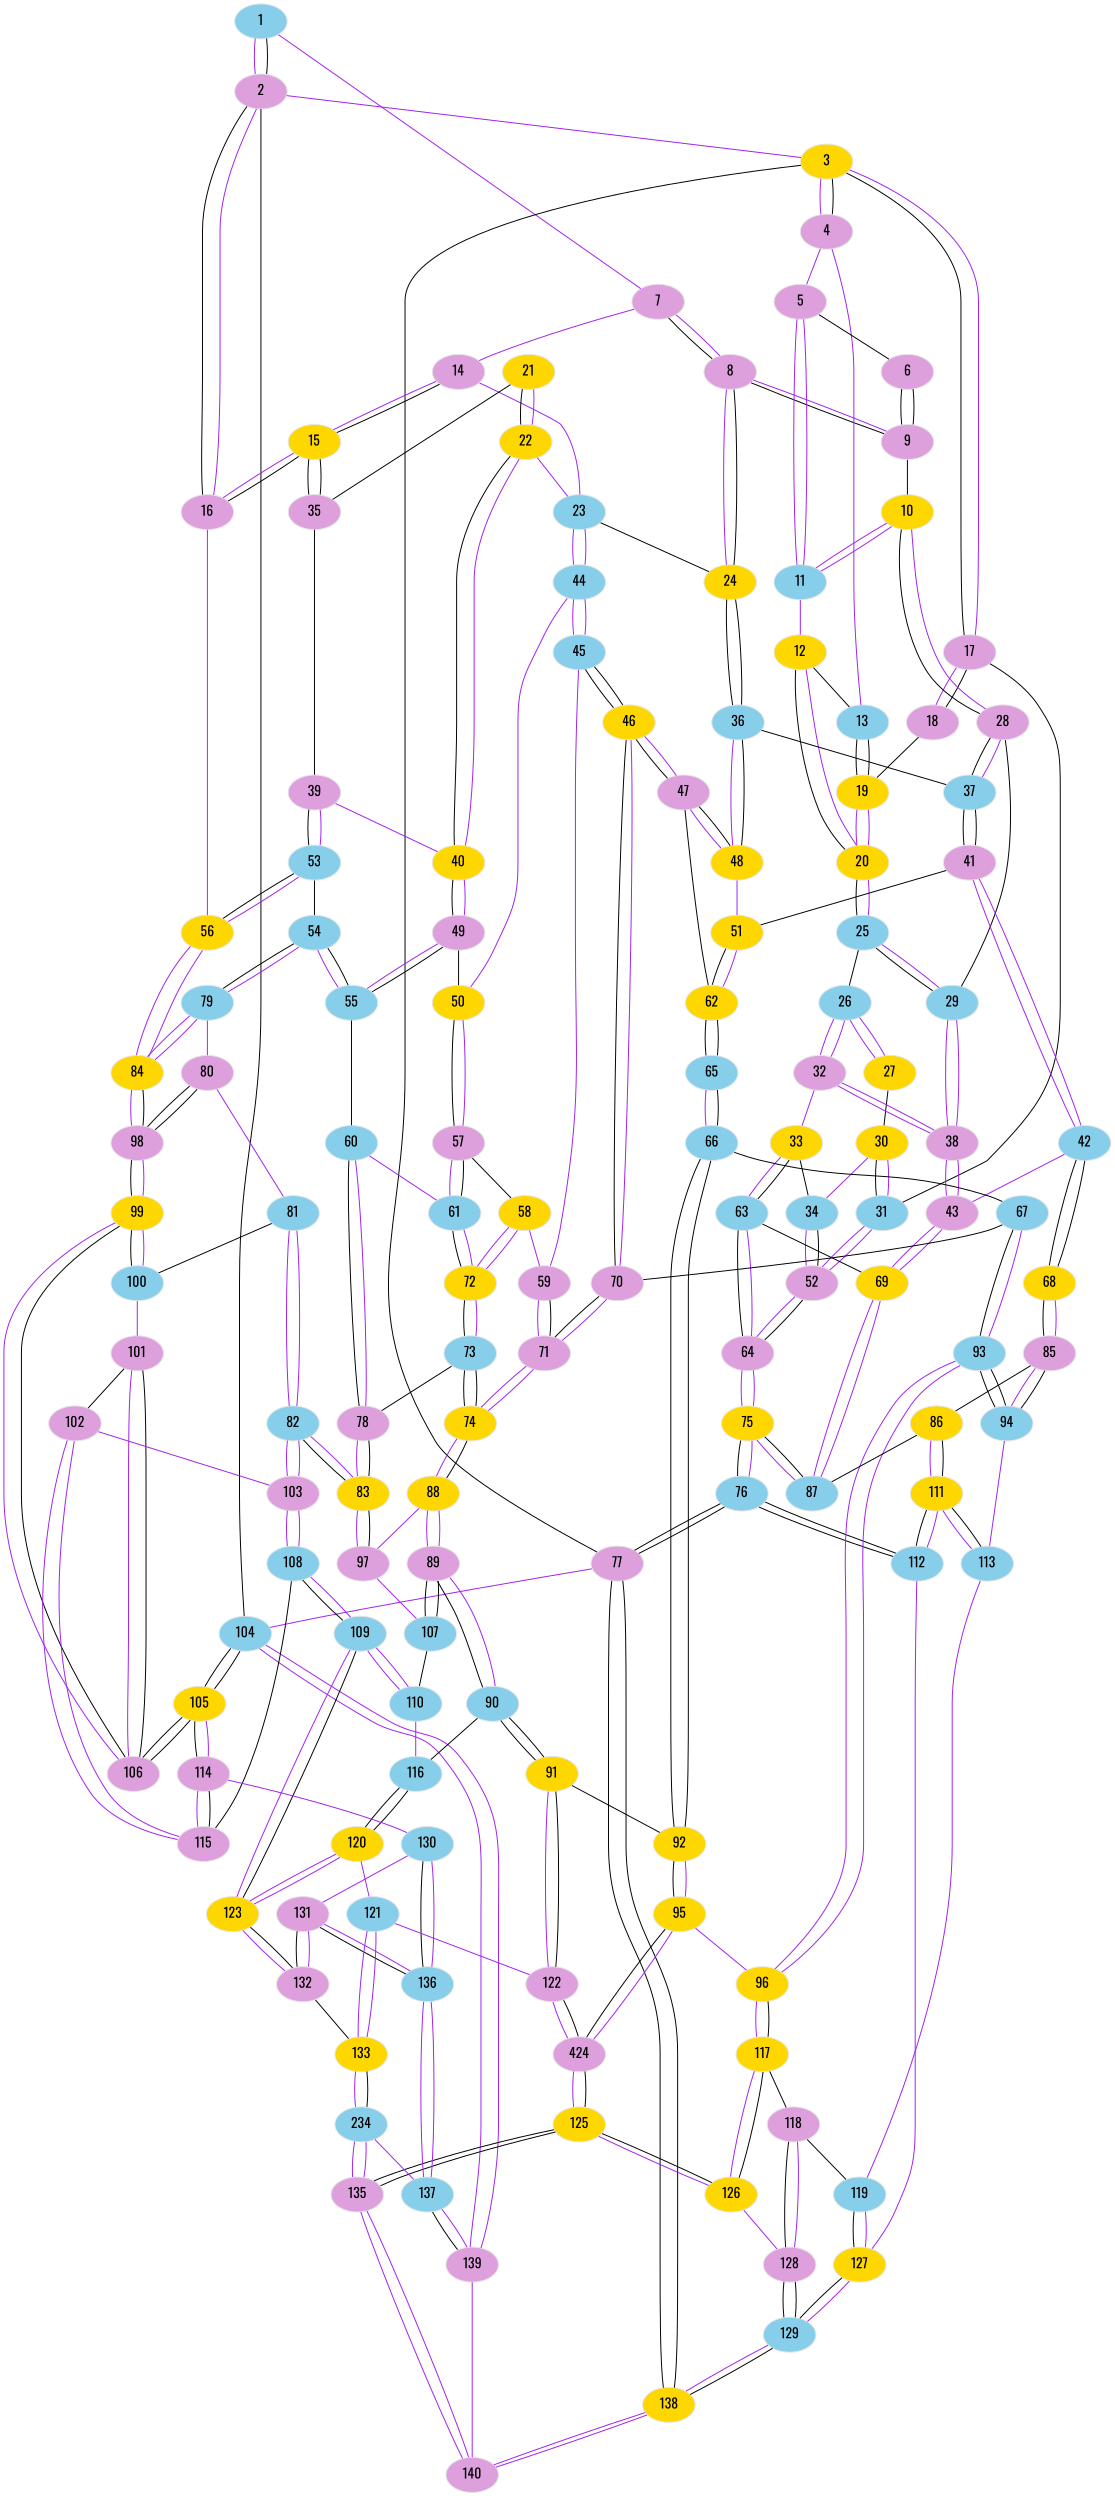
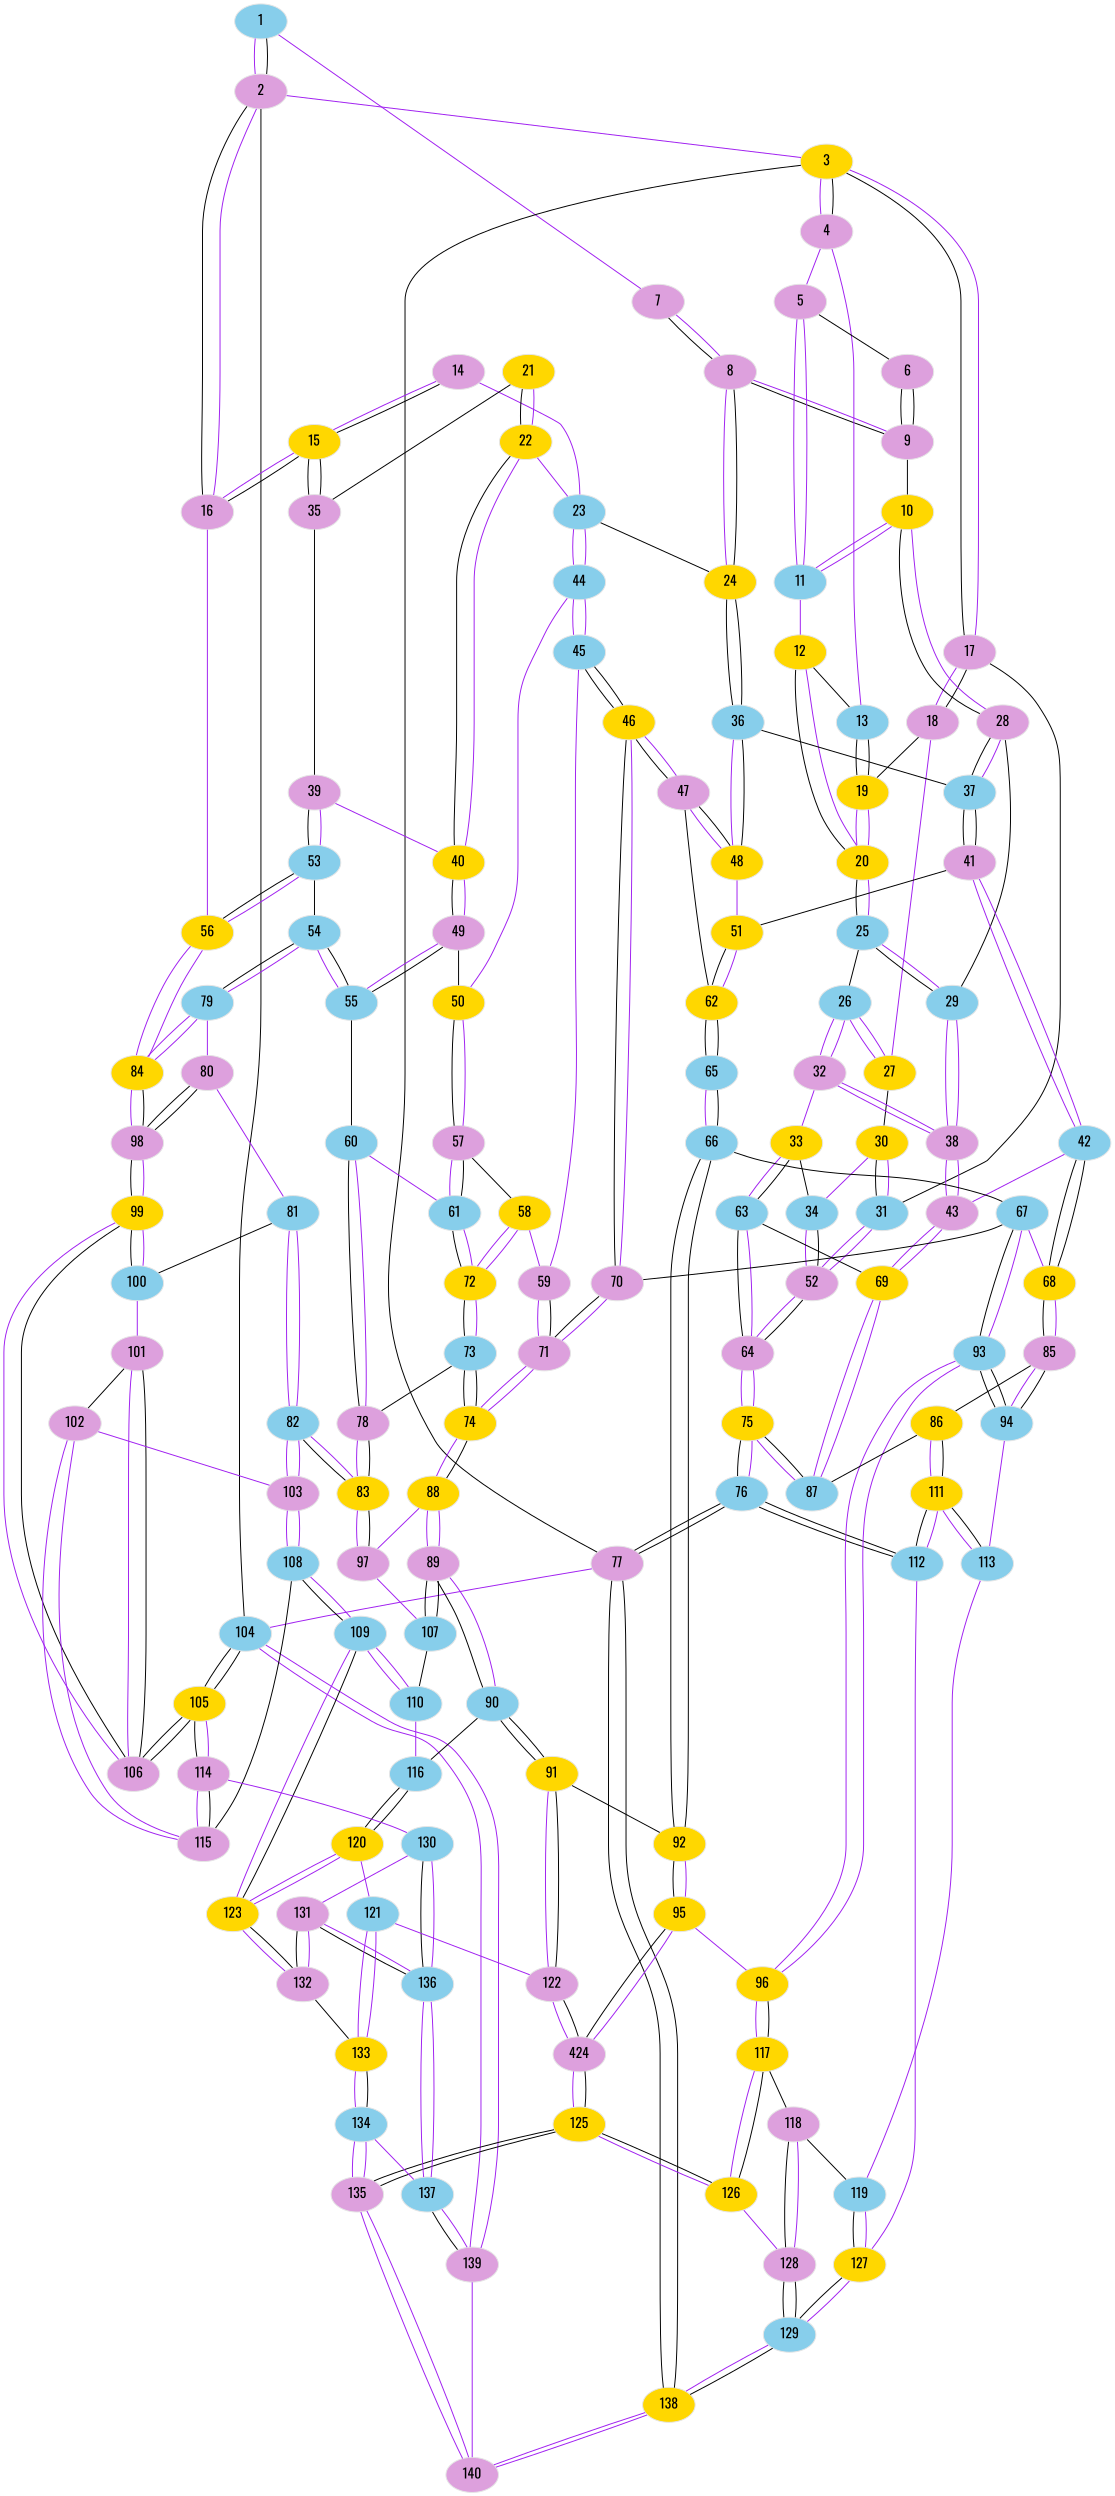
(556, 333) -> none
none -> (911, 898)
none -> (1036, 1248)
(361, 2124) -> (361, 2124)
